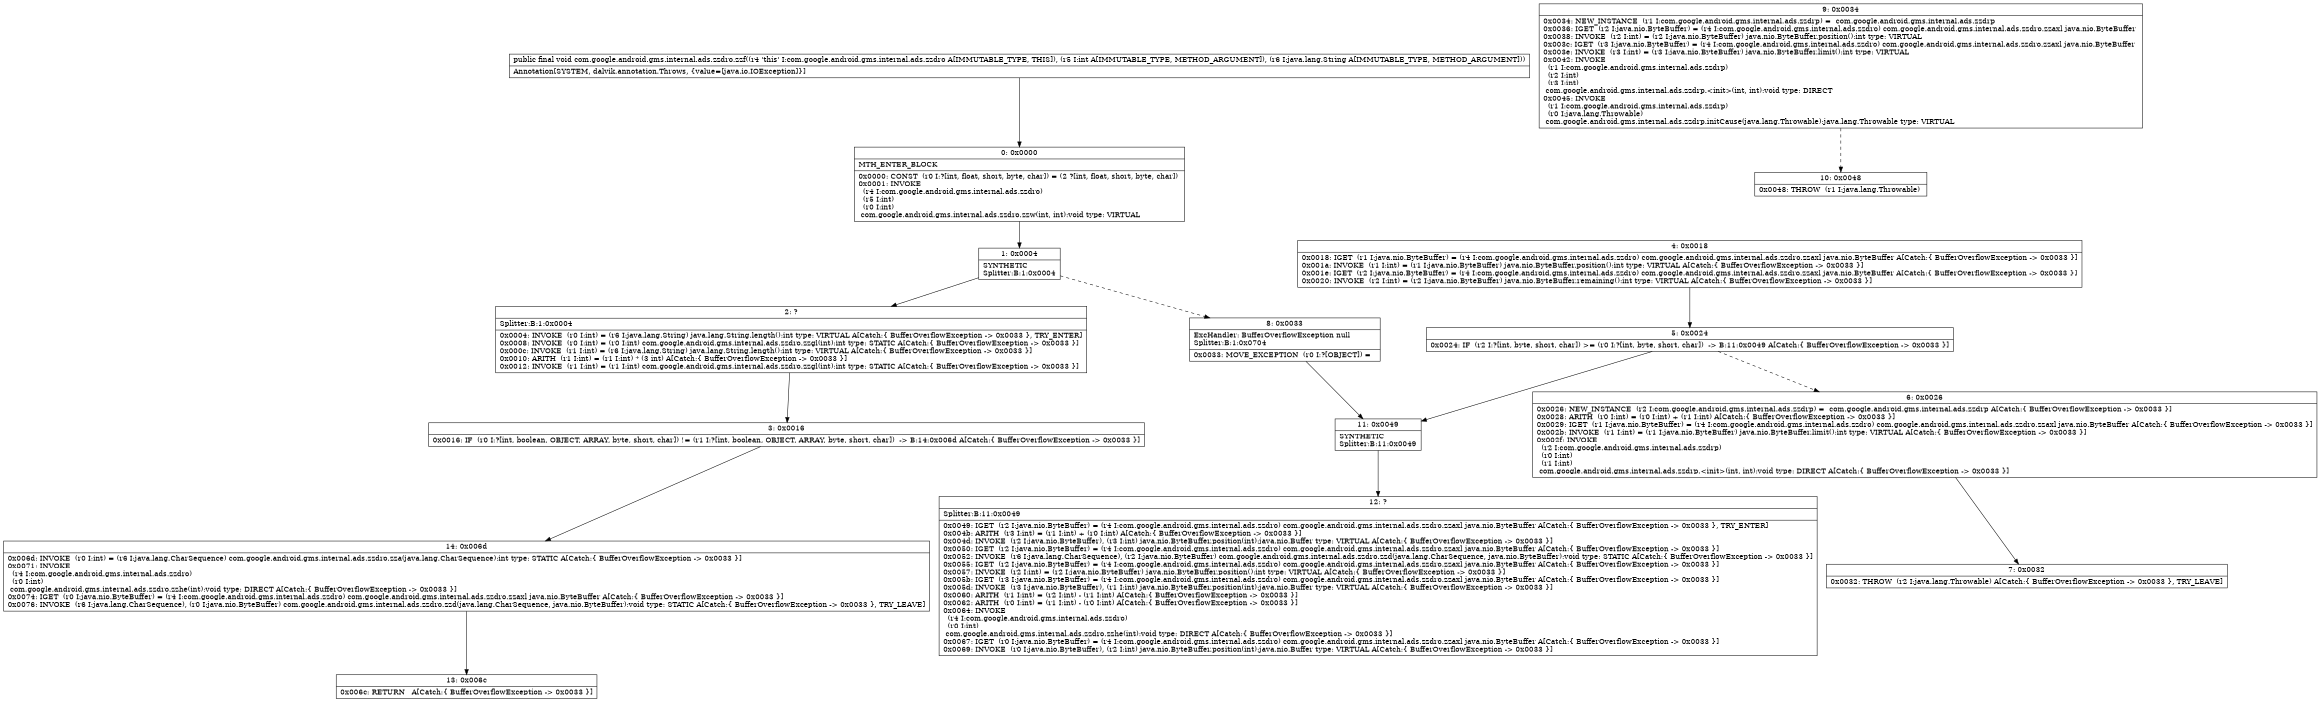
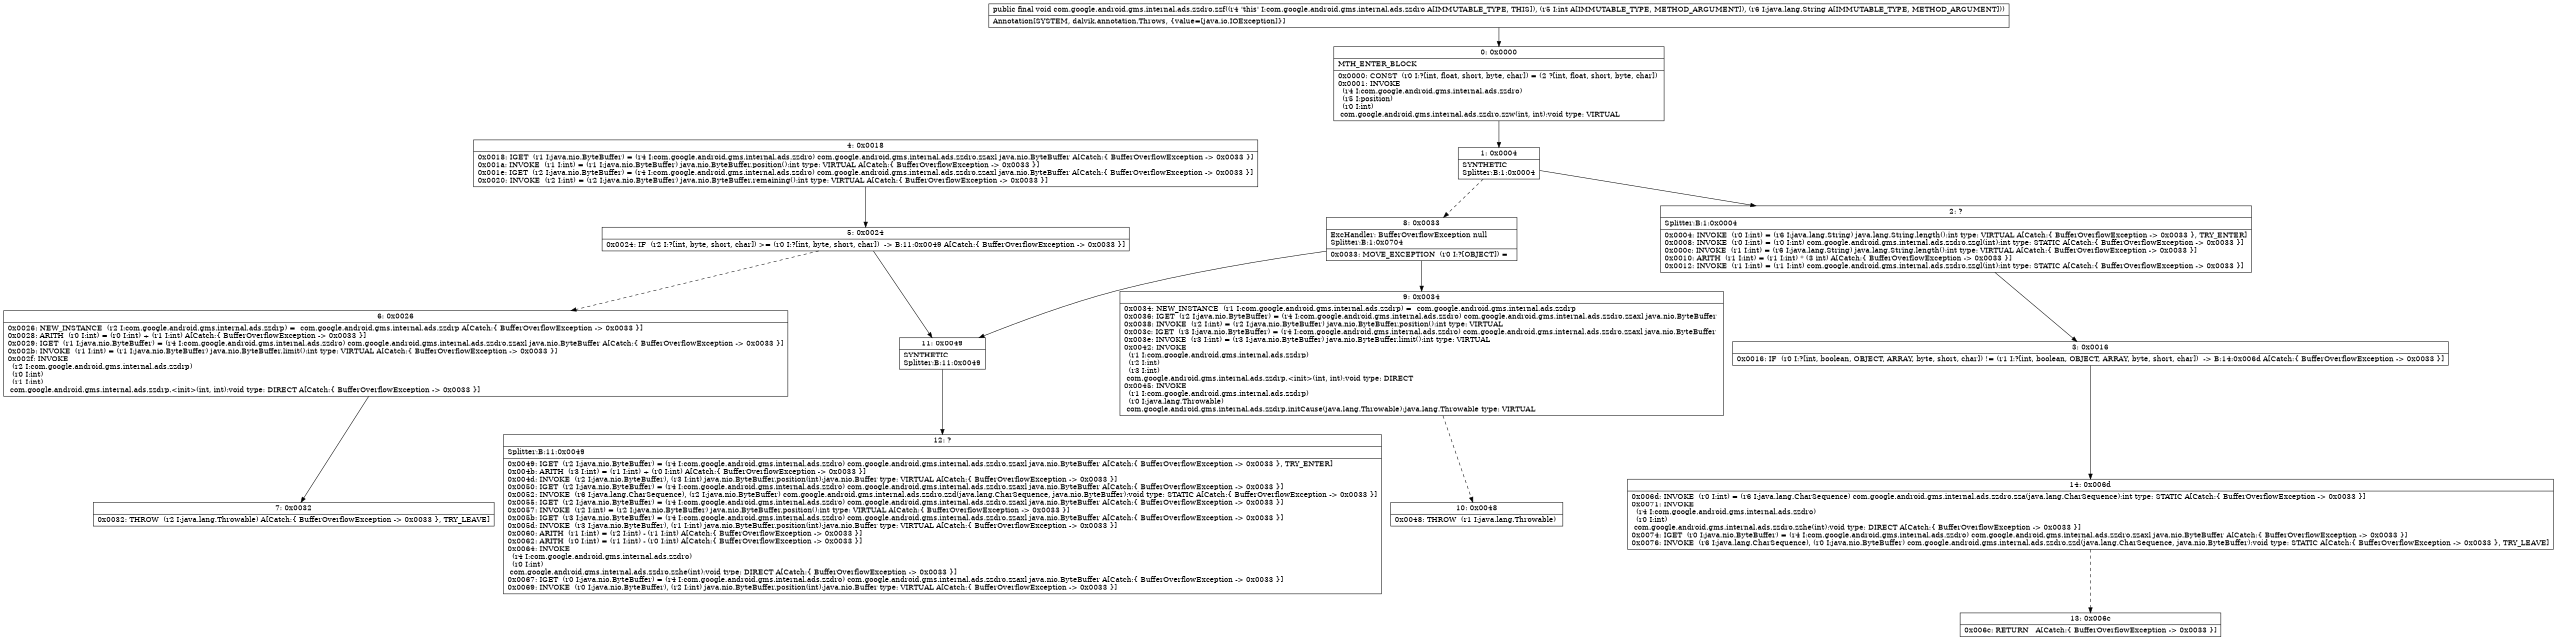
(876, 200) -> (1365, 99)
none -> (1422, 273)
(467, 640) -> (2090, 578)
